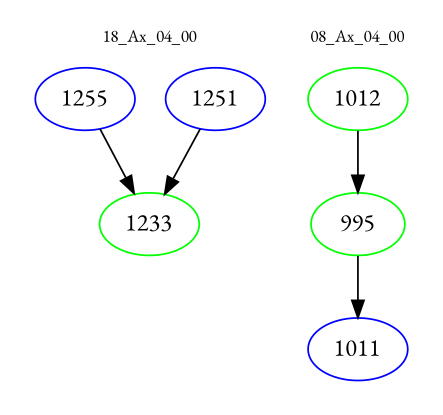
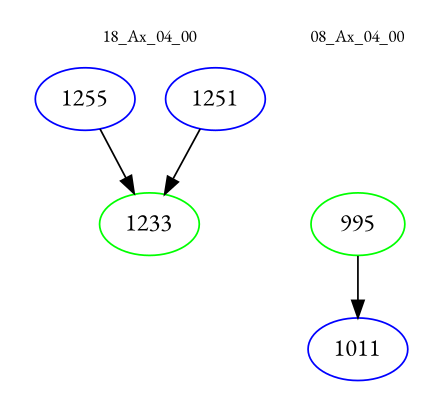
(358, 99) -> none
